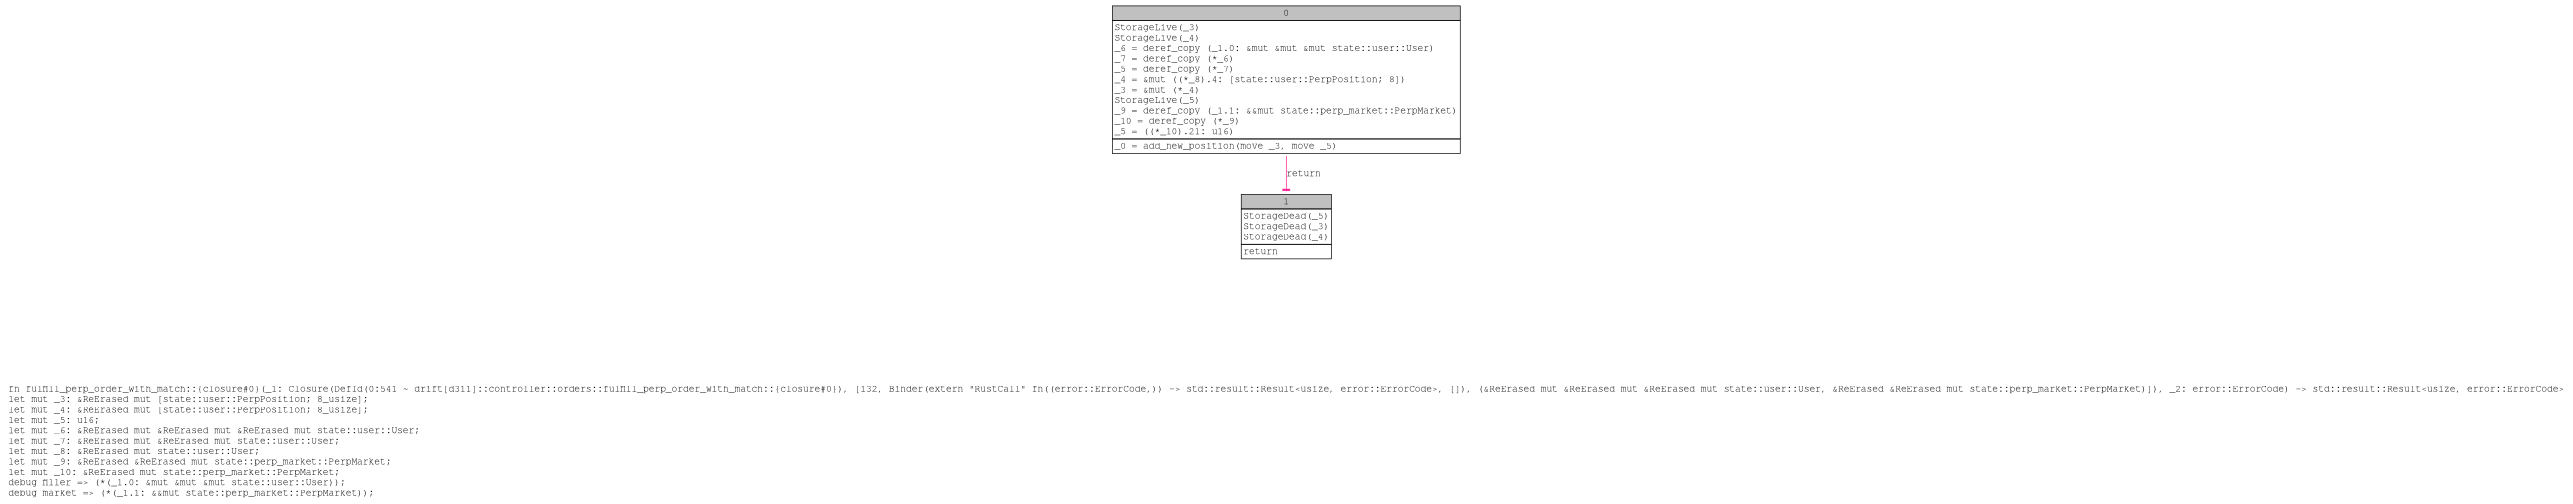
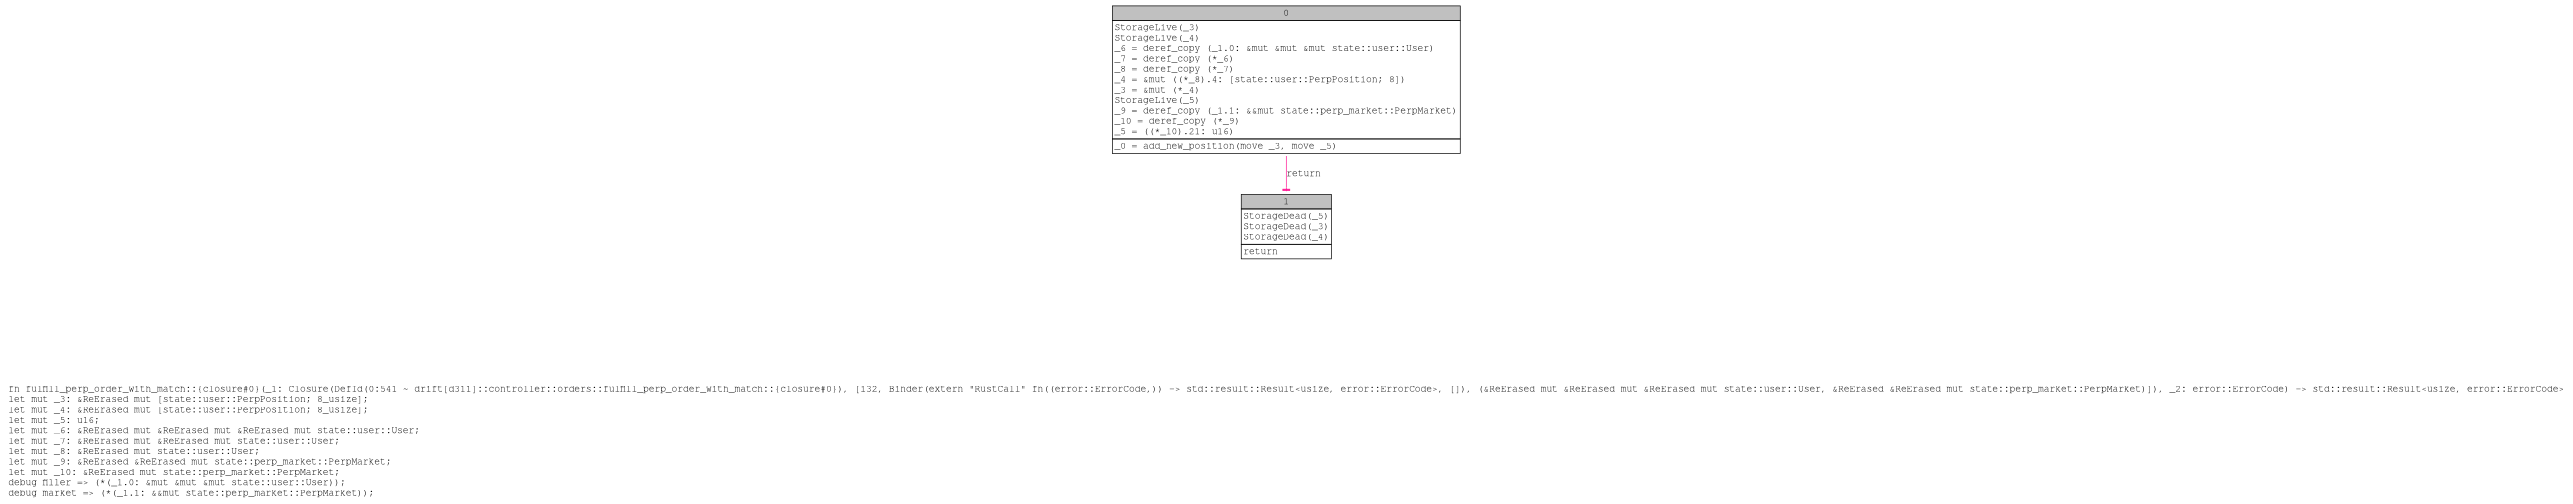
(1175, 69) -> (1175, 69)
